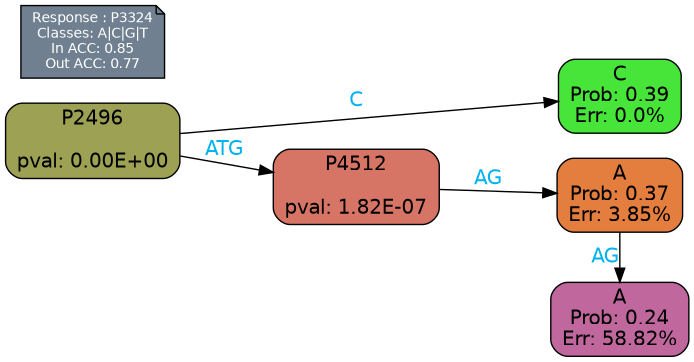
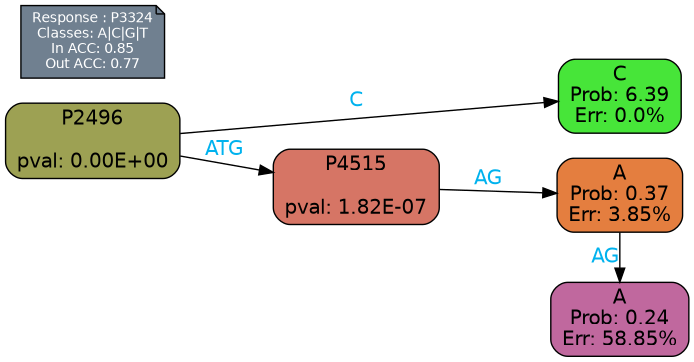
(620, 96) -> (620, 96)
(356, 187) -> (356, 187)
(620, 319) -> (620, 319)
